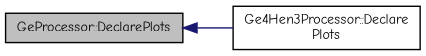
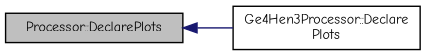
(94, 28) -> (94, 28)
